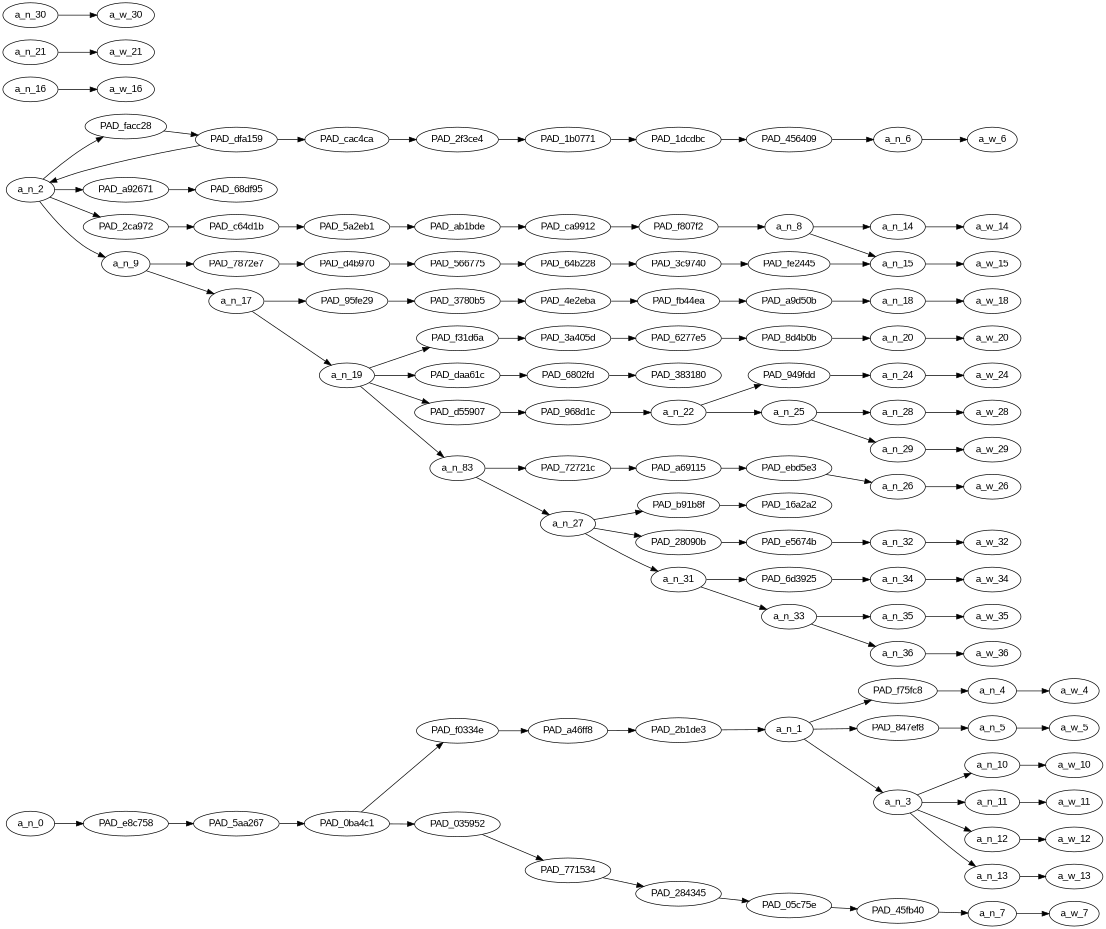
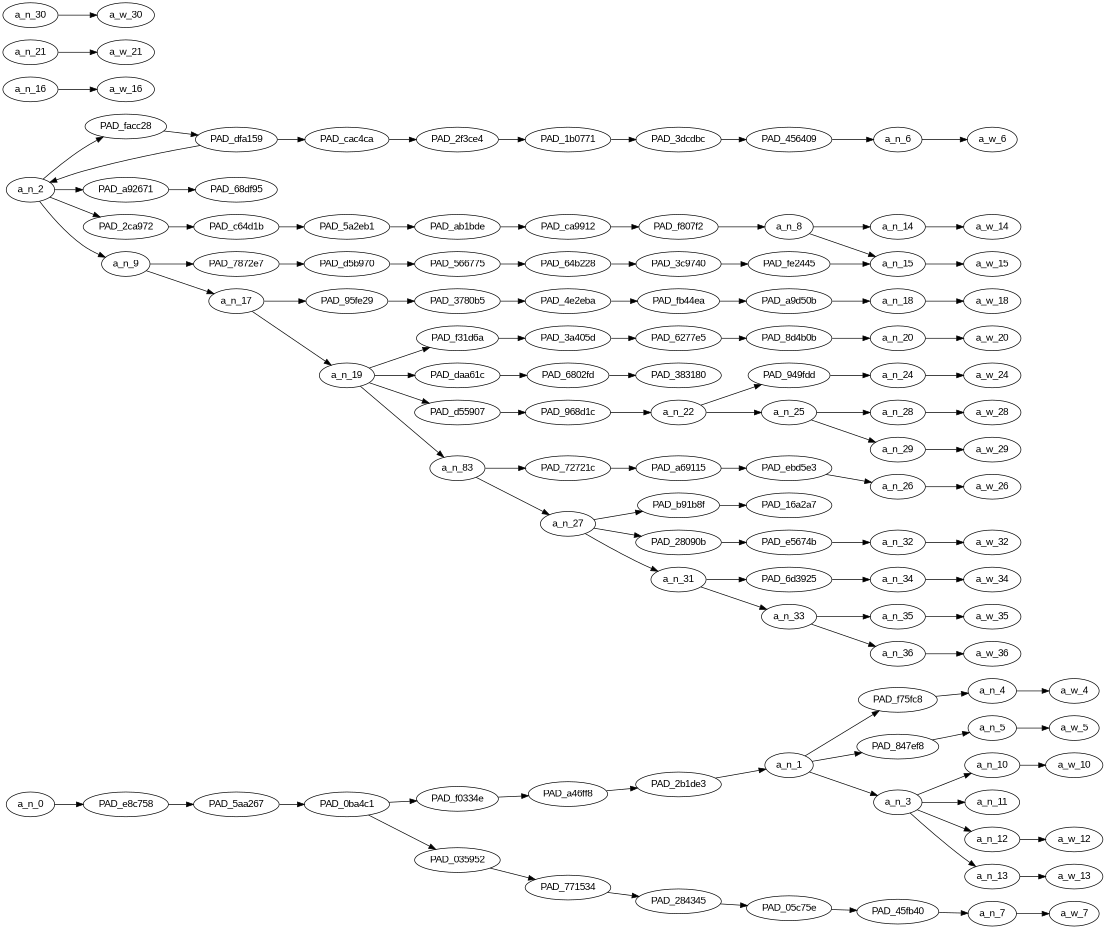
(679, 140) -> (679, 140)
(347, 264) -> (347, 264)
(789, 505) -> (789, 505)
(1074, 802) -> none
